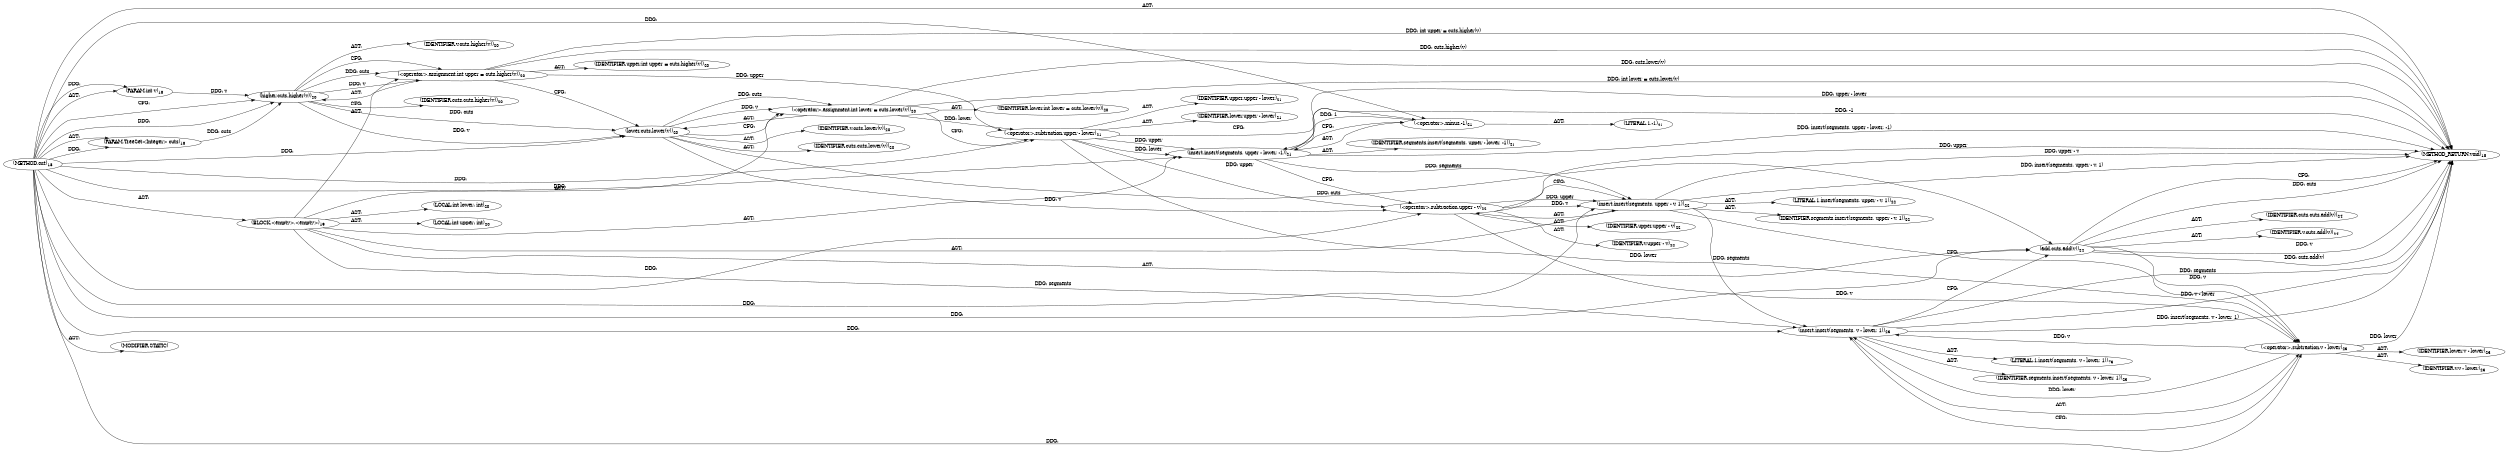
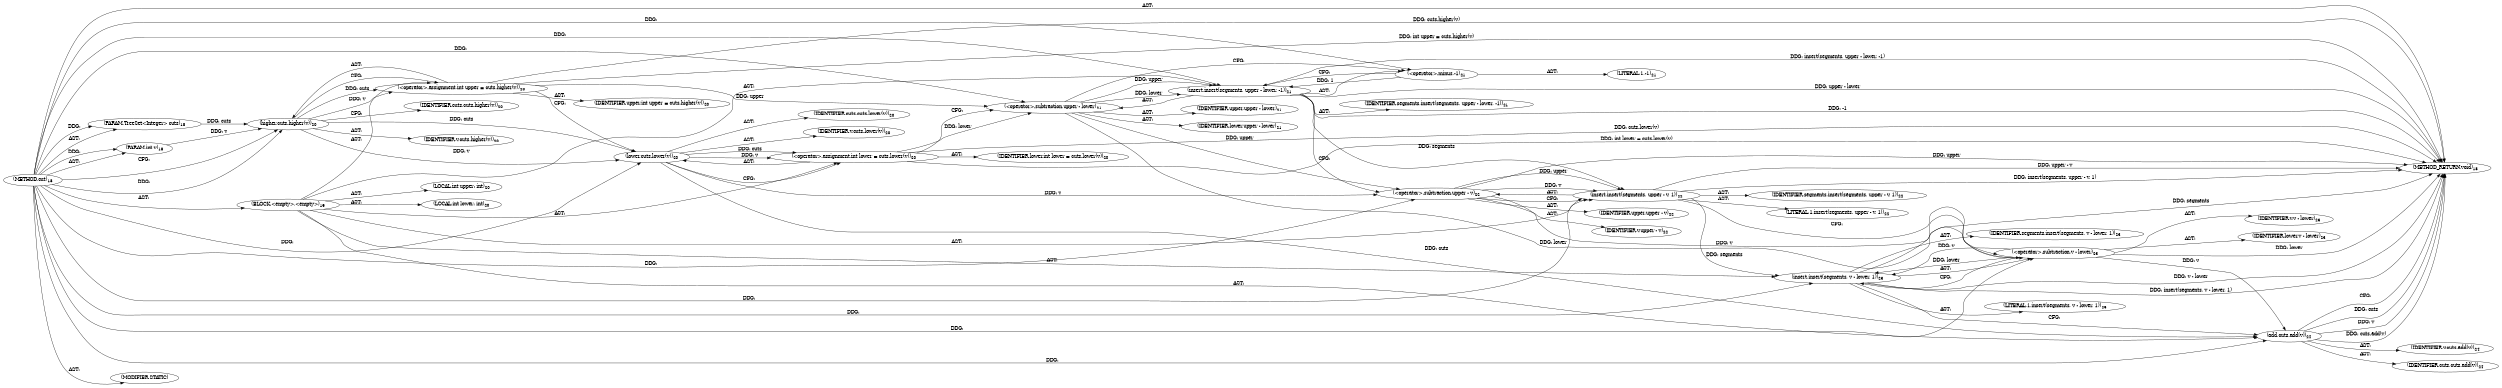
none -> (1158, 104)
(1053, 284) -> (1053, 260)
(2196, 285) -> (2202, 269)
(2111, 361) -> (2104, 306)
